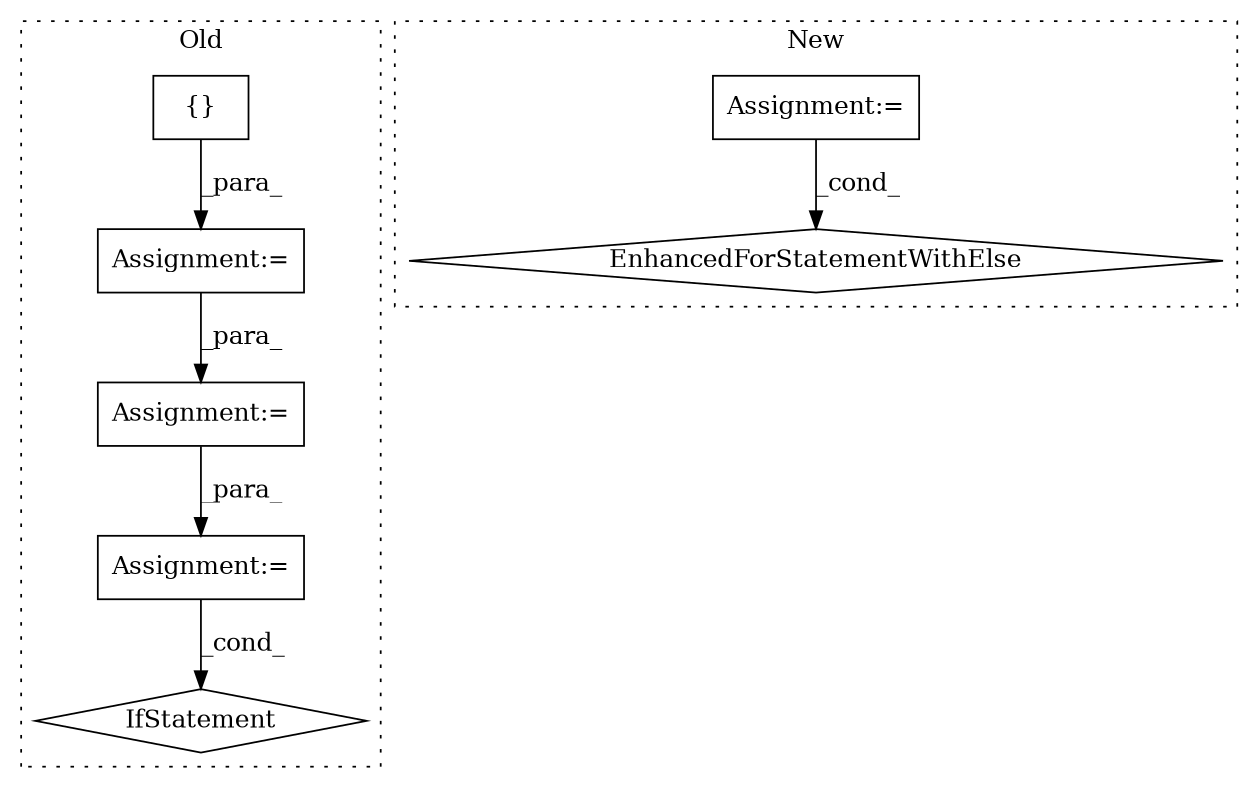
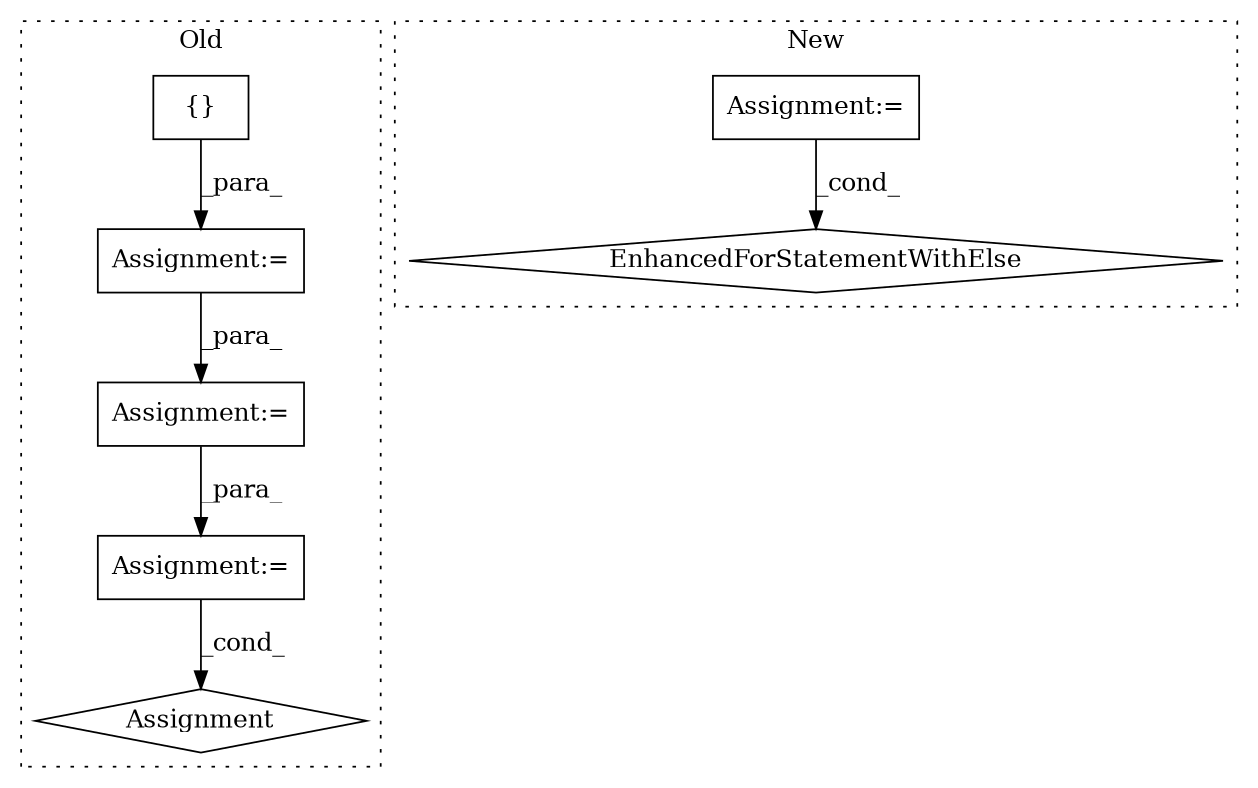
(201, 721) -> (201, 721)
